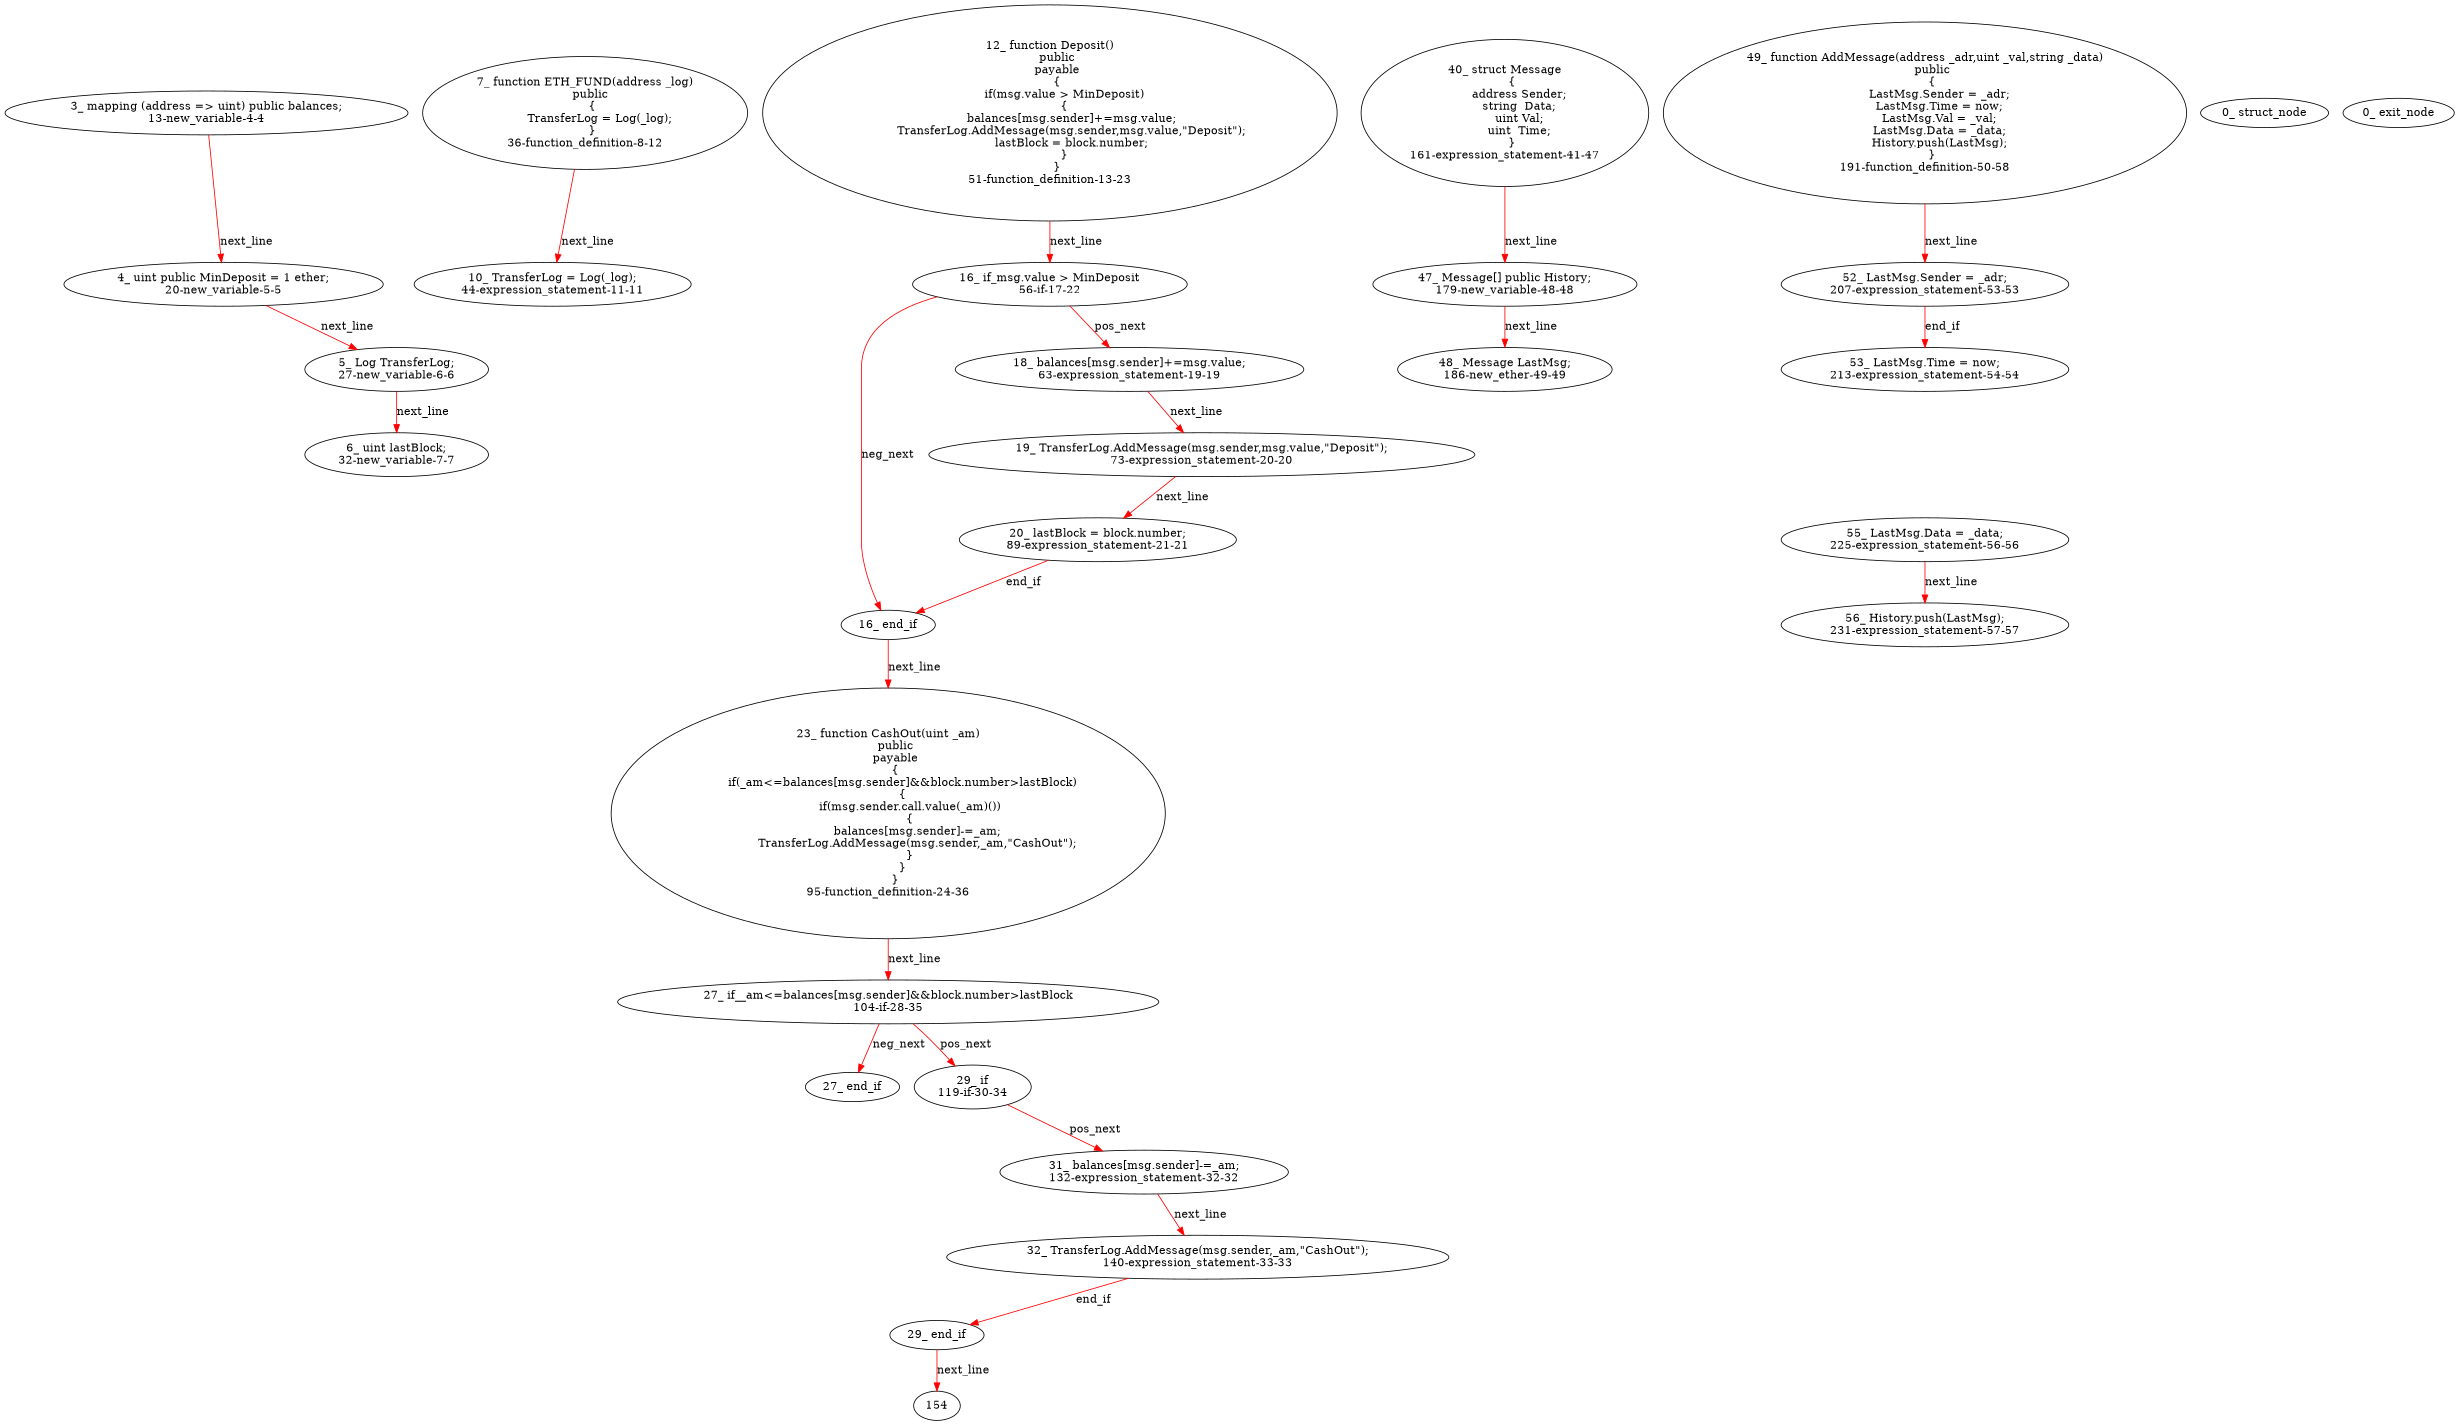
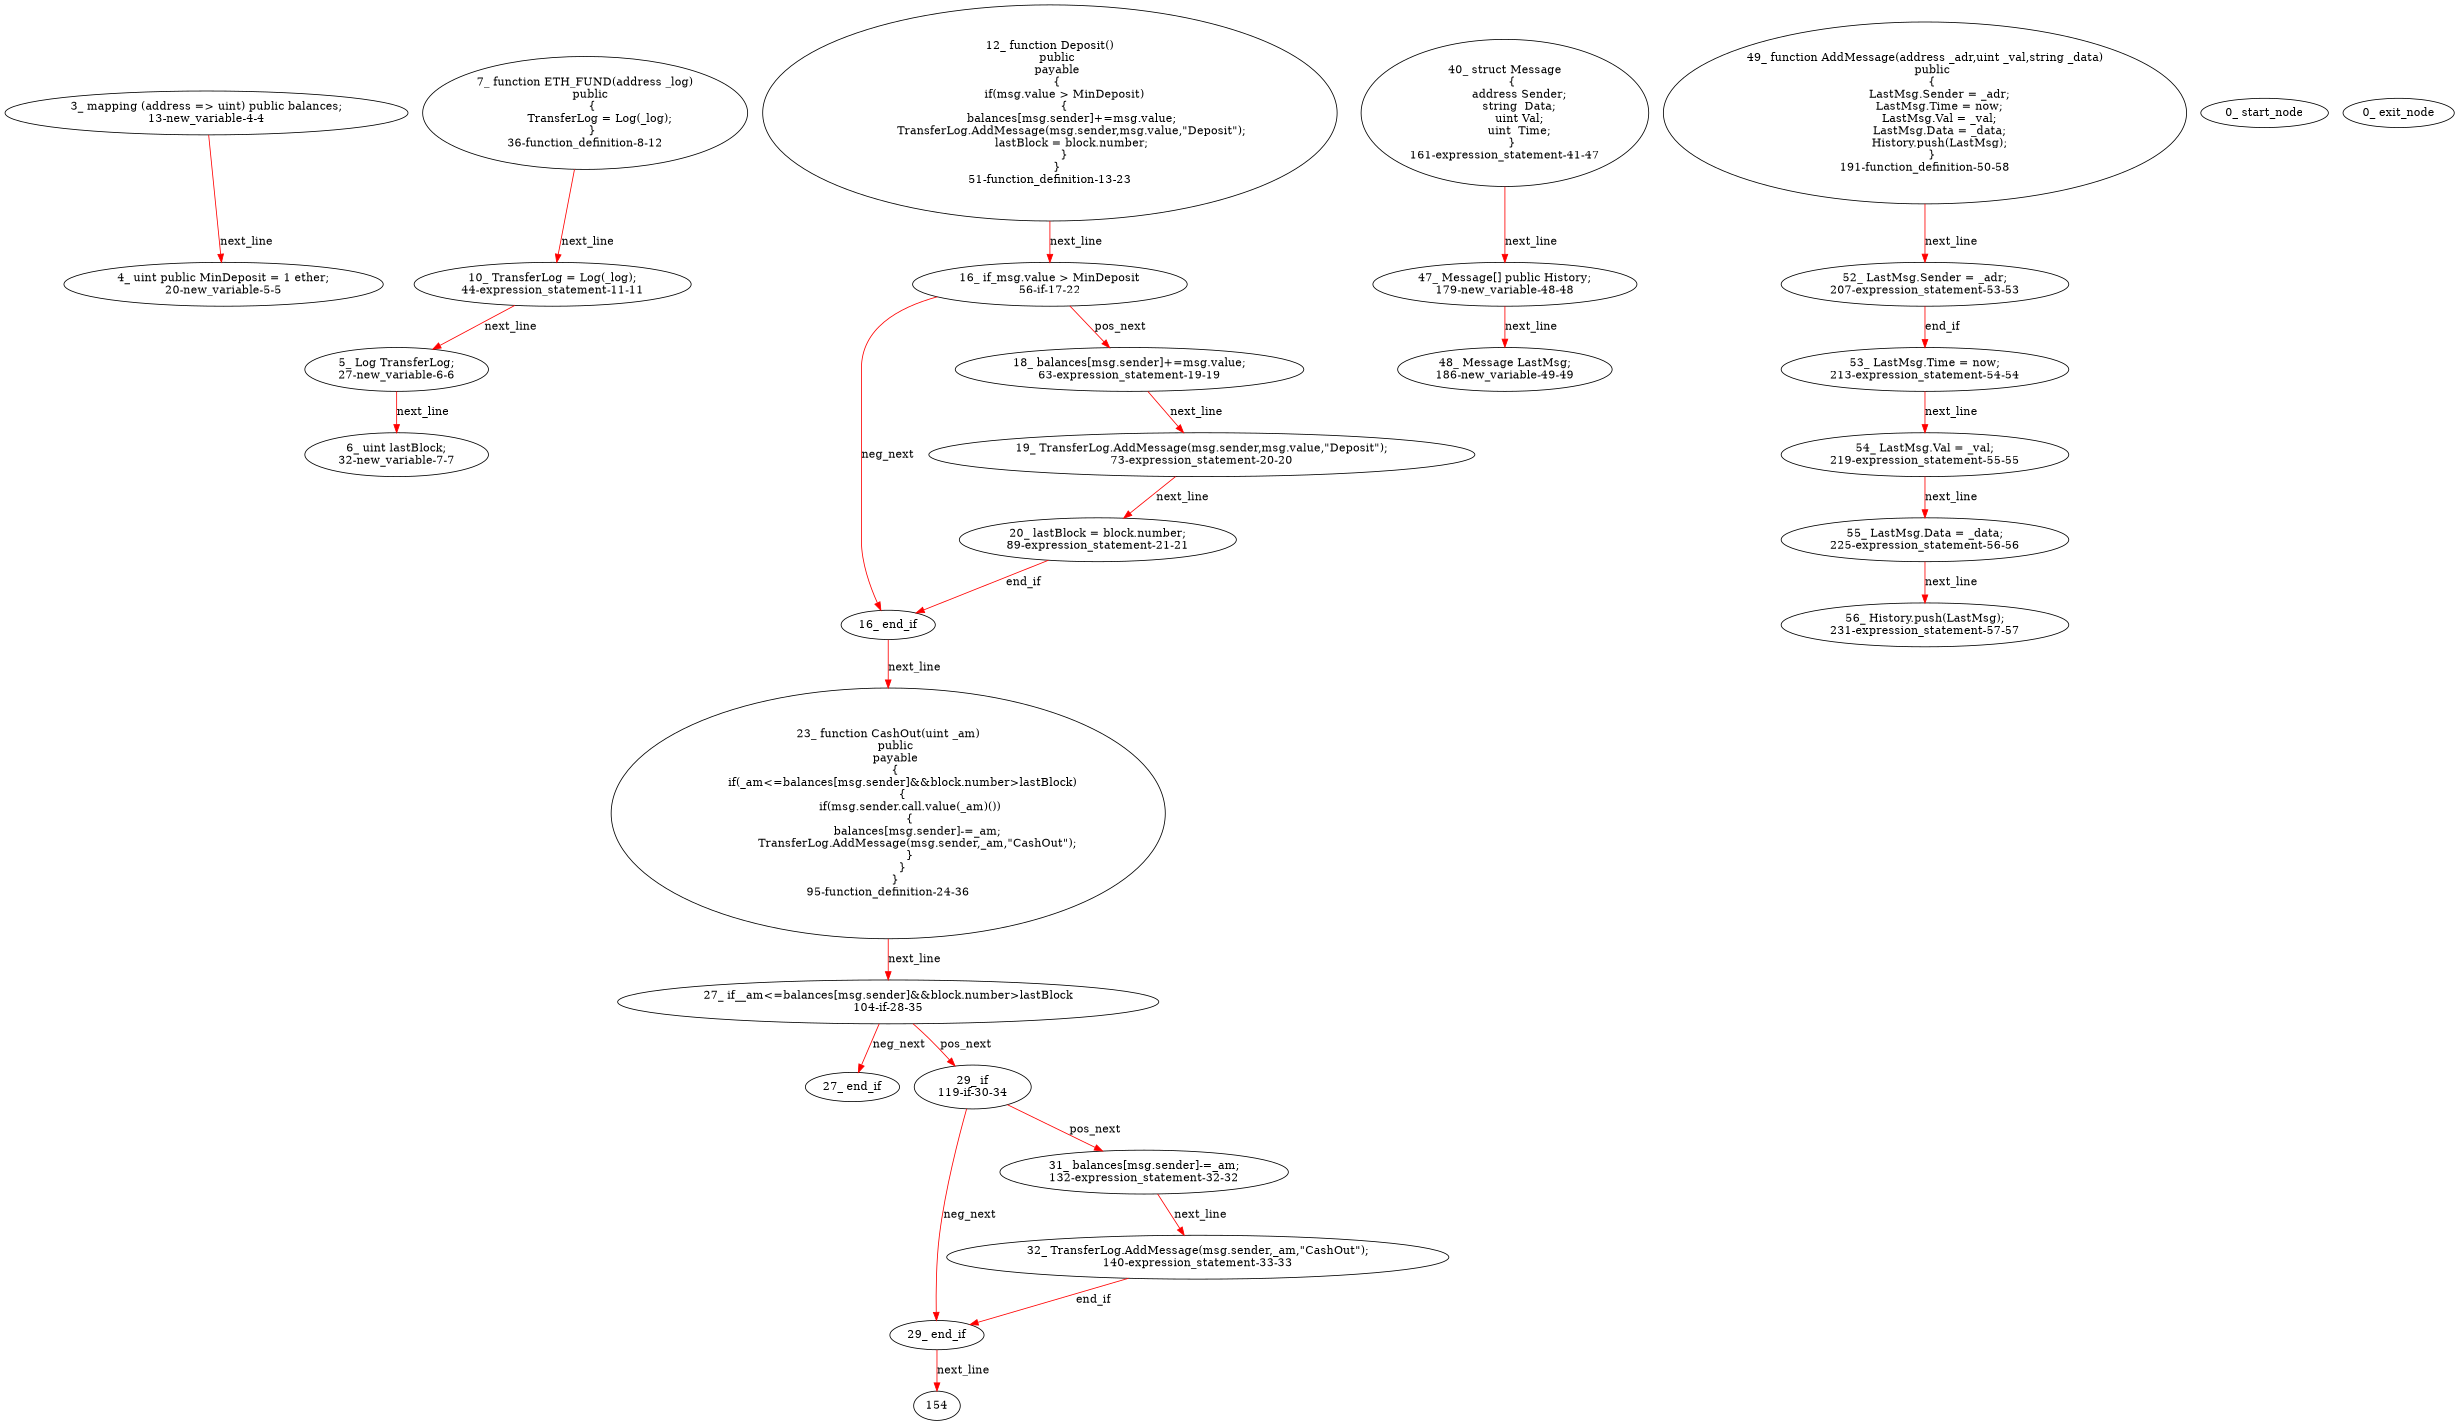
(2265, 113) -> (2265, 113)
(308, 326) -> (478, 325)
(1505, 369) -> (1505, 369)
none -> (1925, 455)
none -> (943, 1209)
